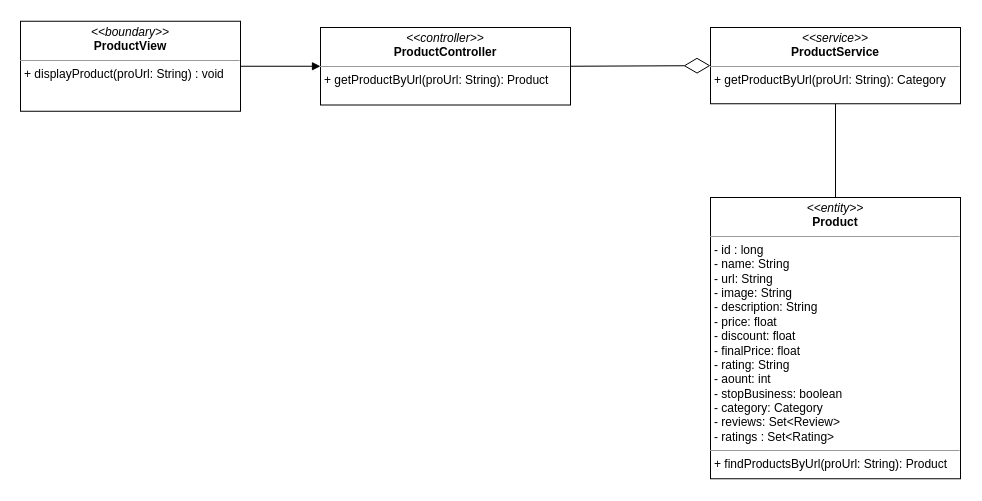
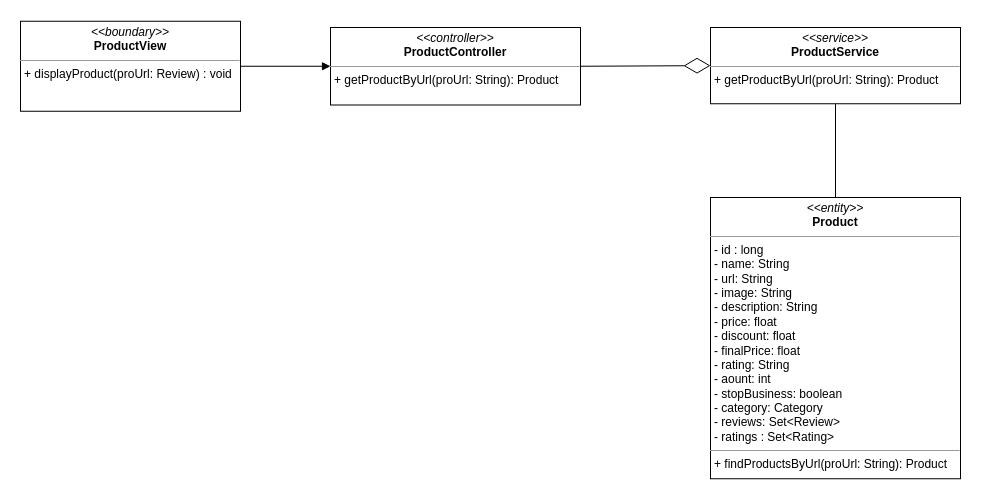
(134, 43) -> (134, 43)
(843, 49) -> (839, 49)
(446, 66) -> (456, 66)
